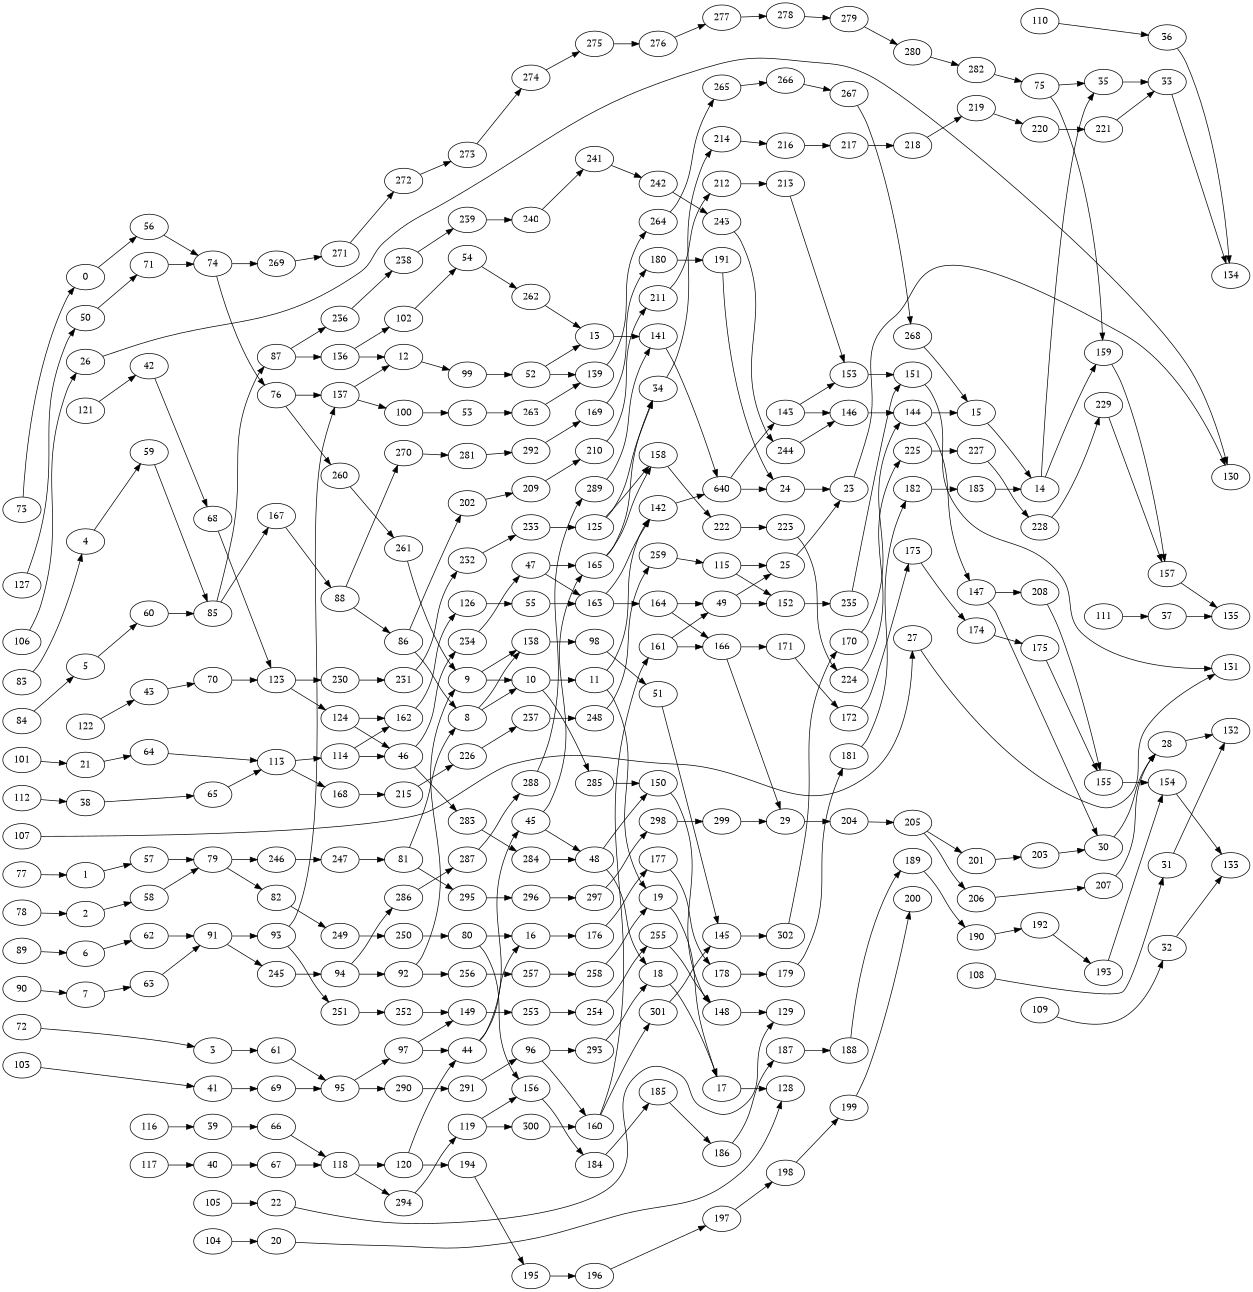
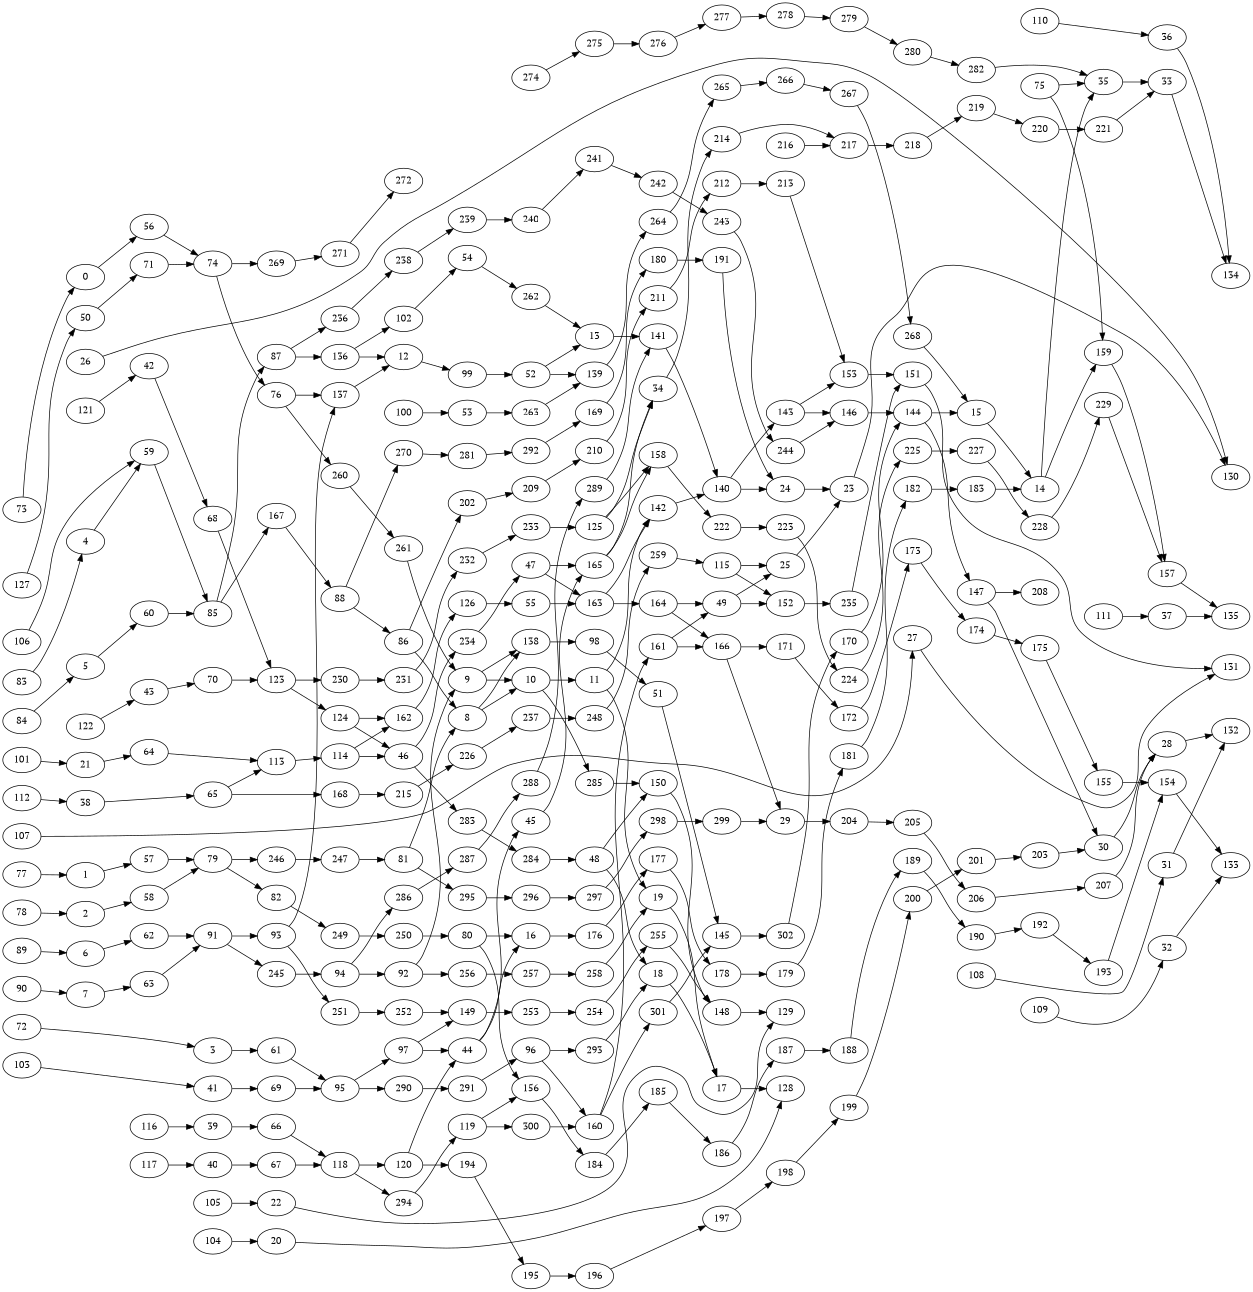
(1005, 77) -> (1038, 65)
(750, 142) -> (784, 124)
(467, 155) -> none
(368, 403) -> none
(722, 489) -> (722, 489)
(52, 505) -> (59, 535)
(1077, 682) -> none
(305, 777) -> (273, 795)
(560, 839) -> none
(941, 840) -> (941, 882)
